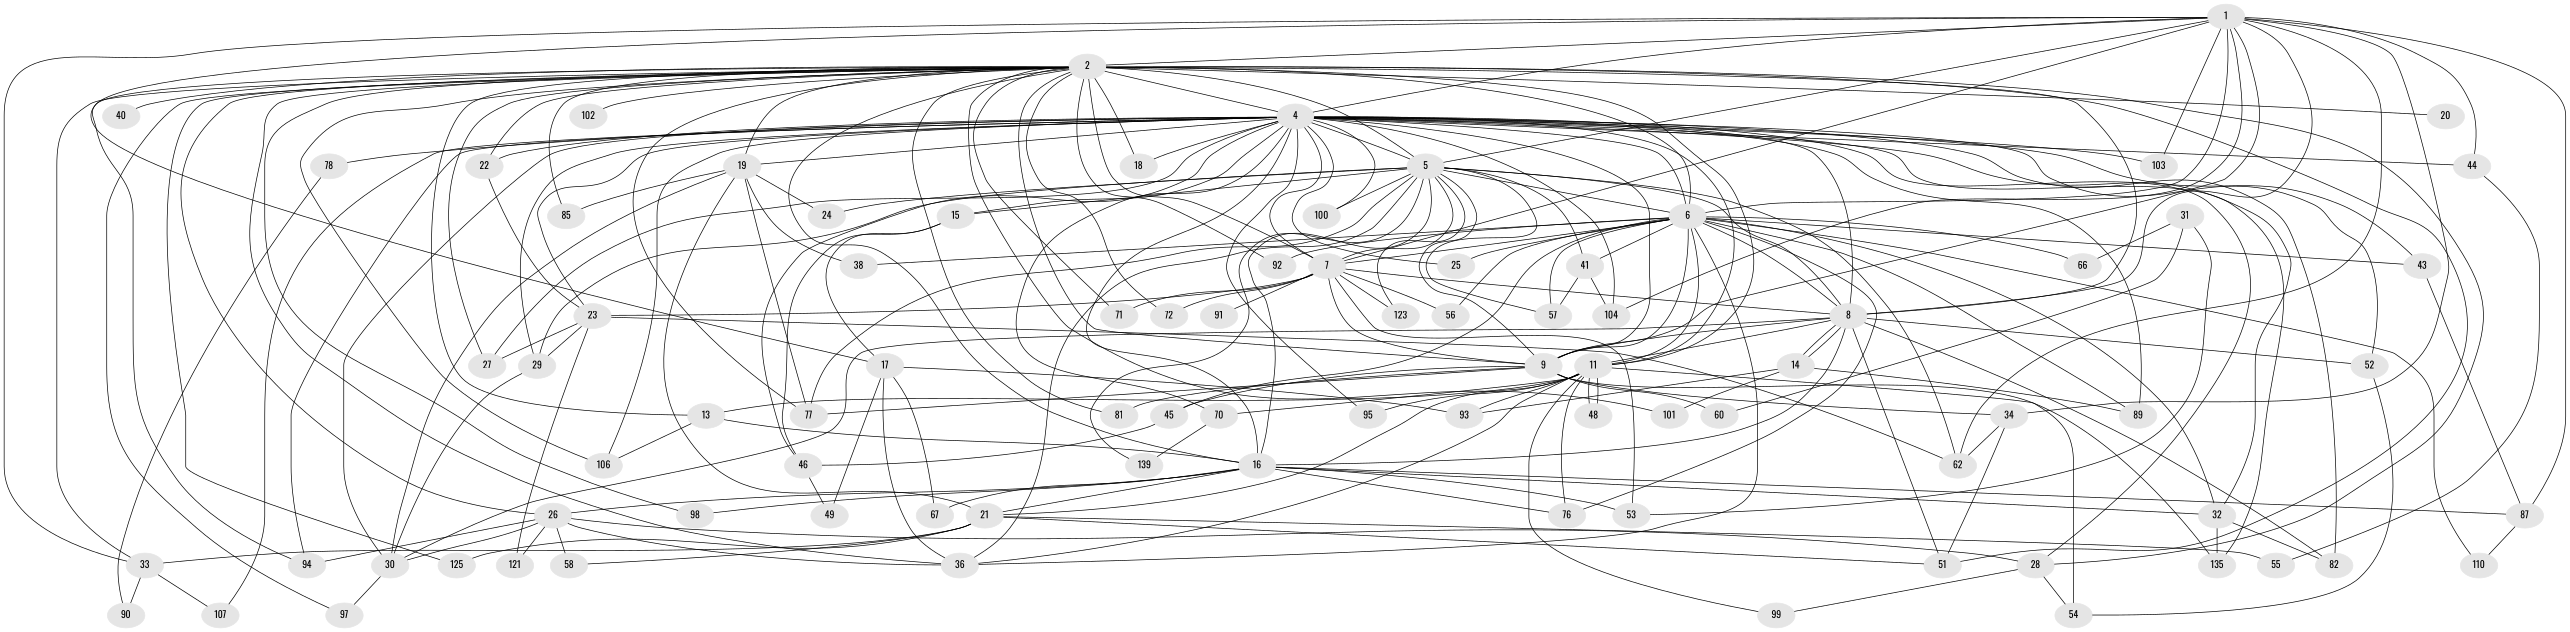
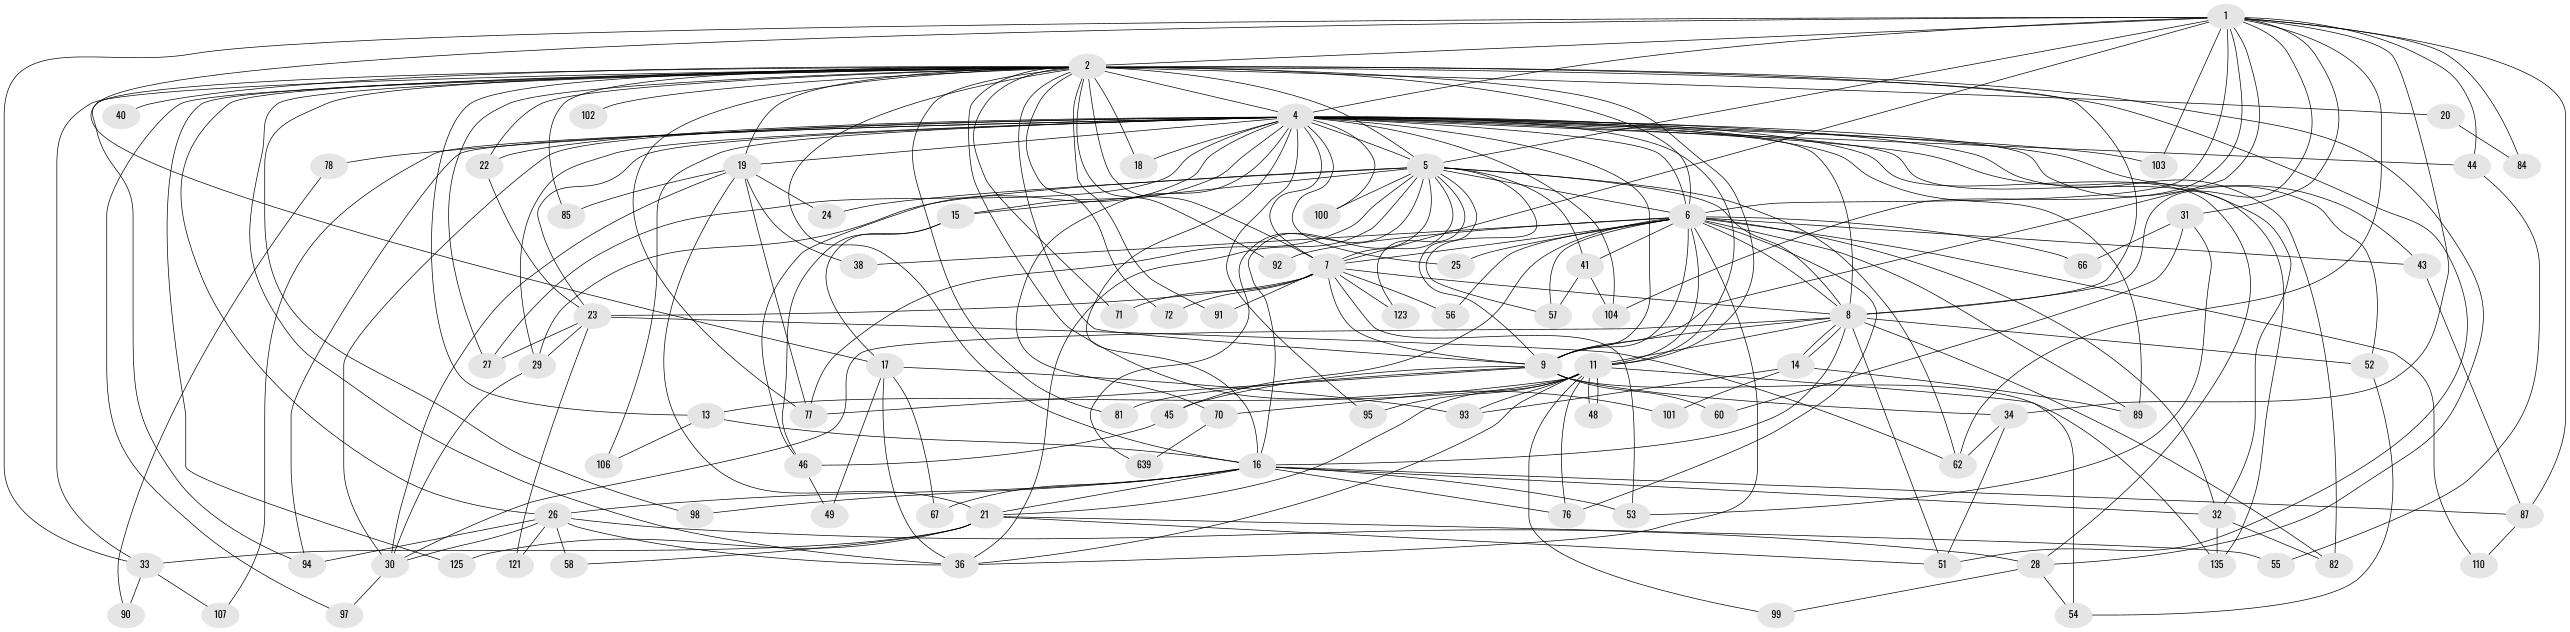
(462, 102) -> (1110, 216)
none -> (2337, 135)
none -> (2522, 166)
(1144, 466) -> (1144, 466)
